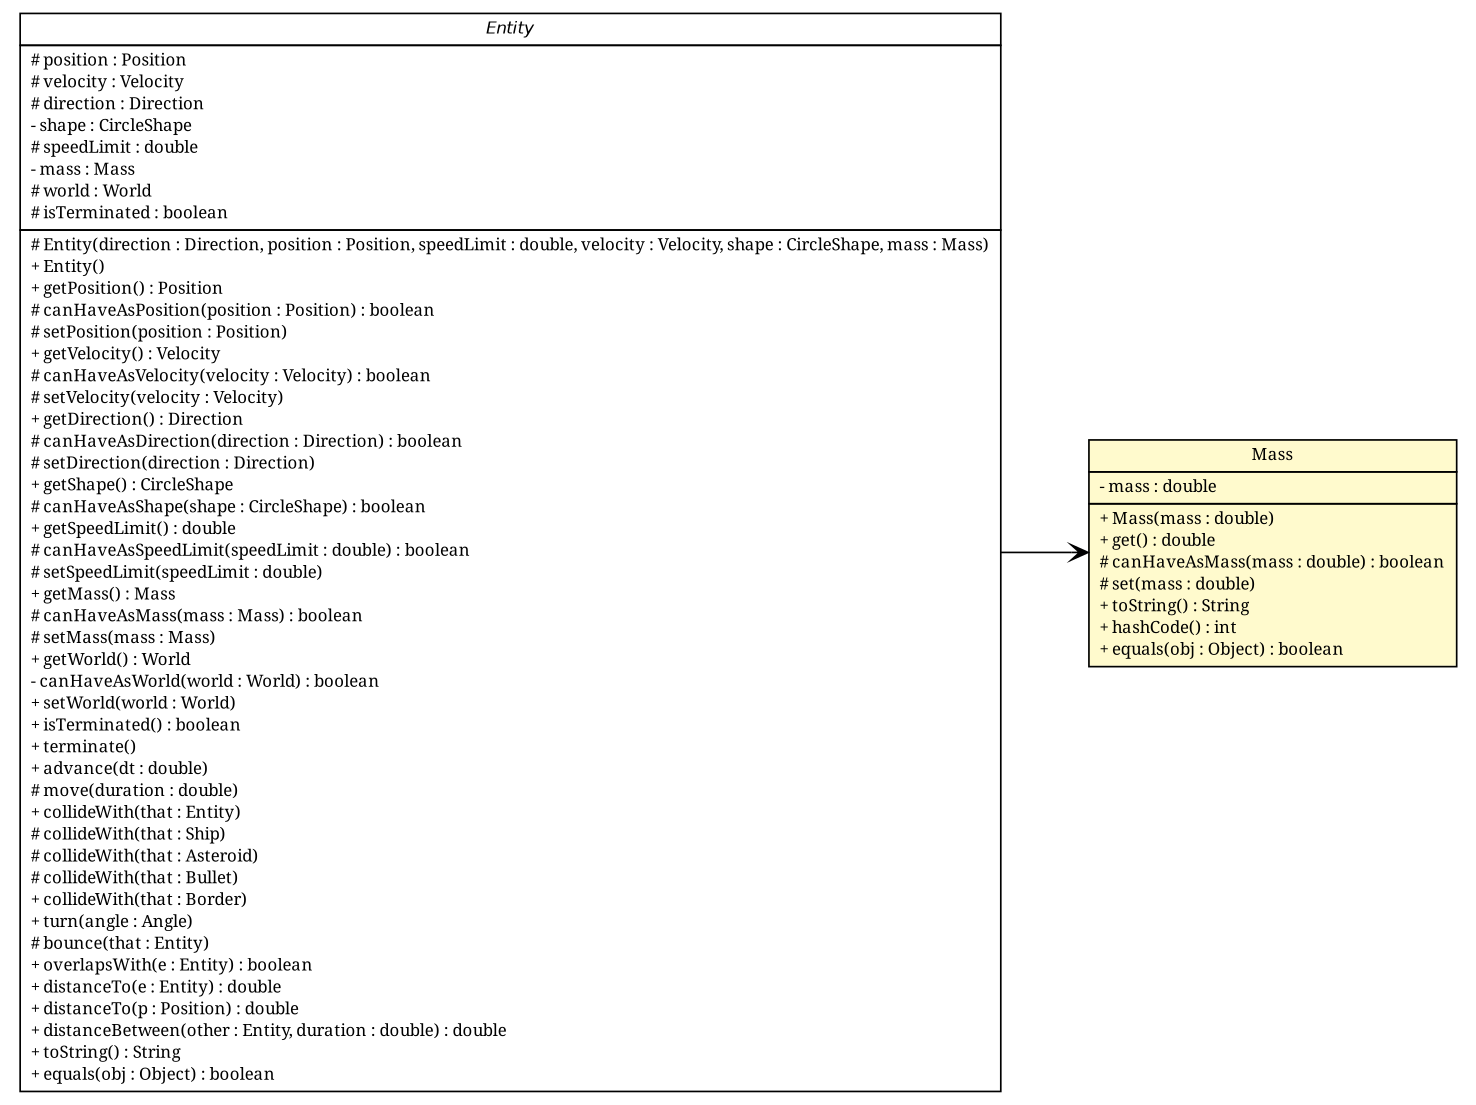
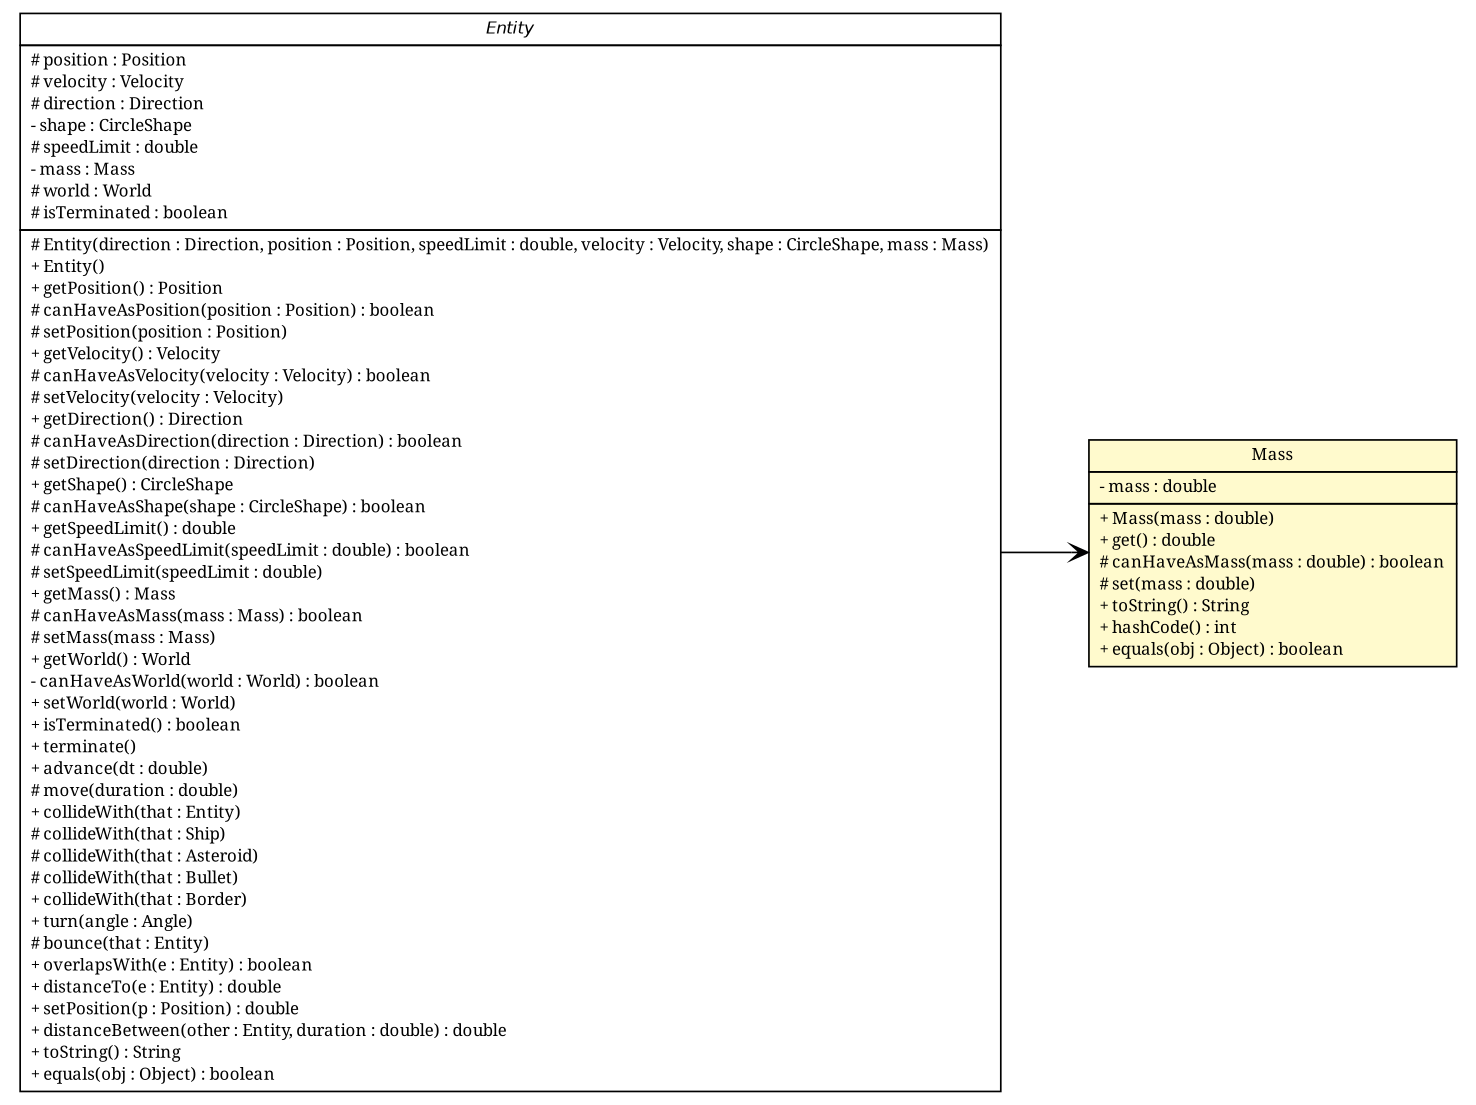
(165, 1009) -> (165, 1009)
